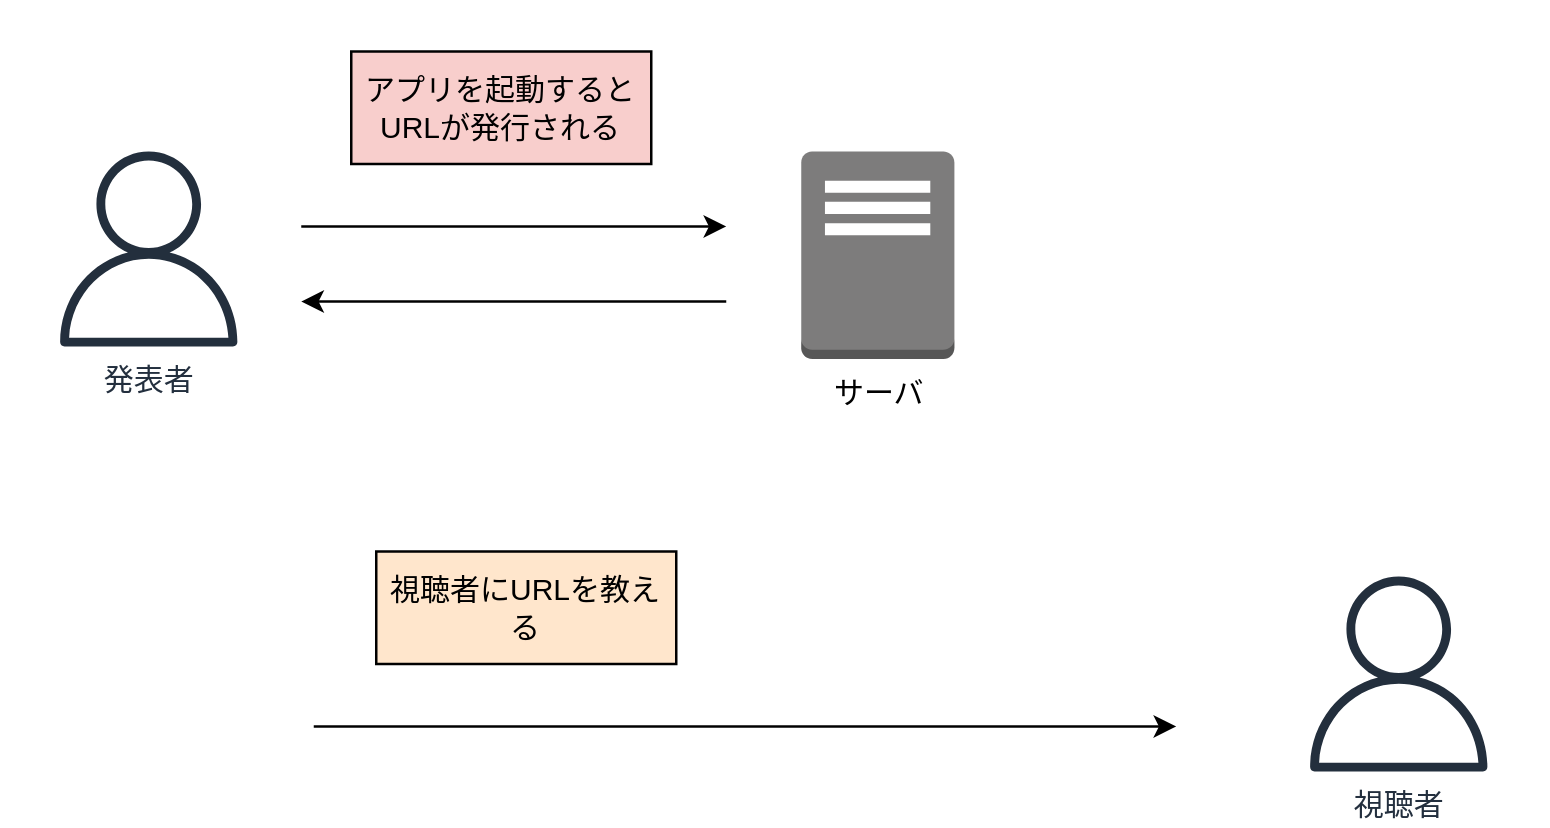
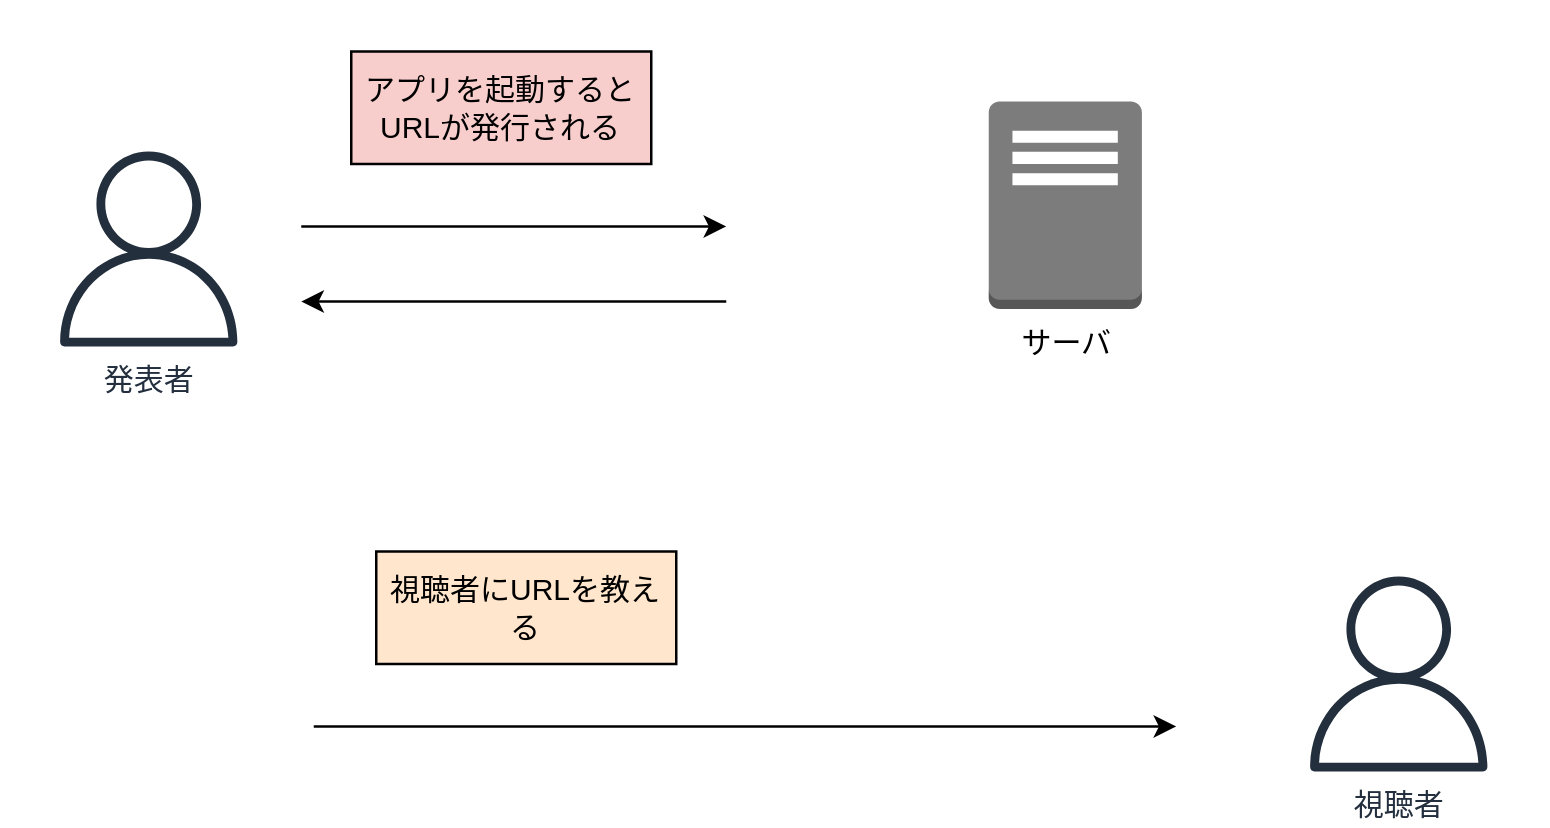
(878, 255) -> (1065, 205)
